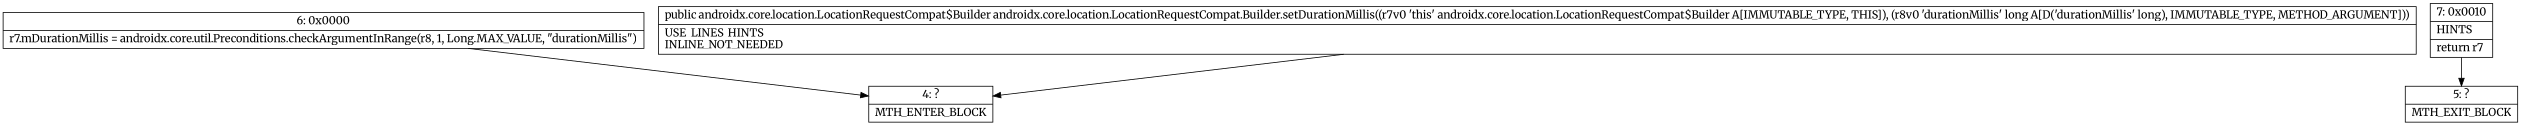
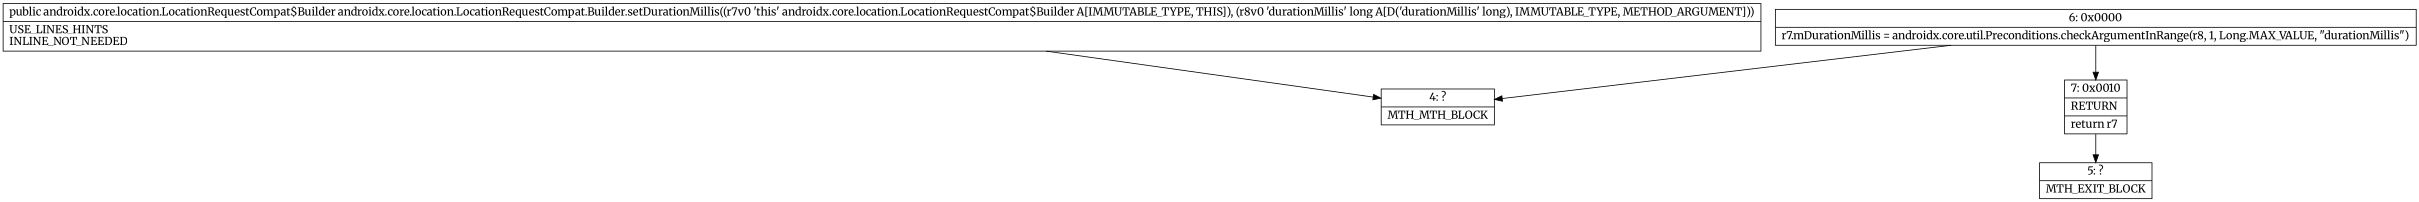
(2454, 30) -> (2094, 107)
none -> (2096, 59)
(931, 113) -> (1438, 116)
